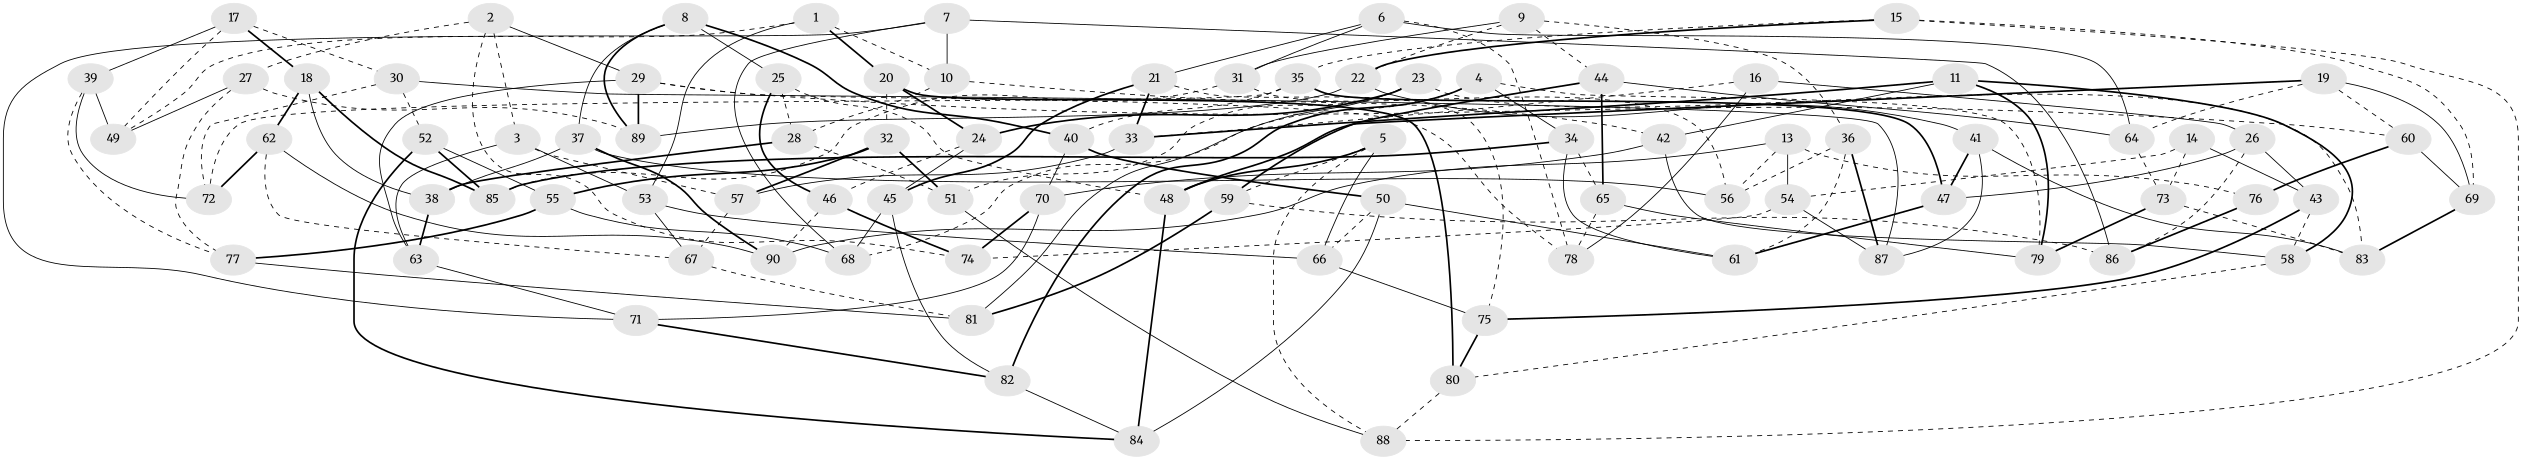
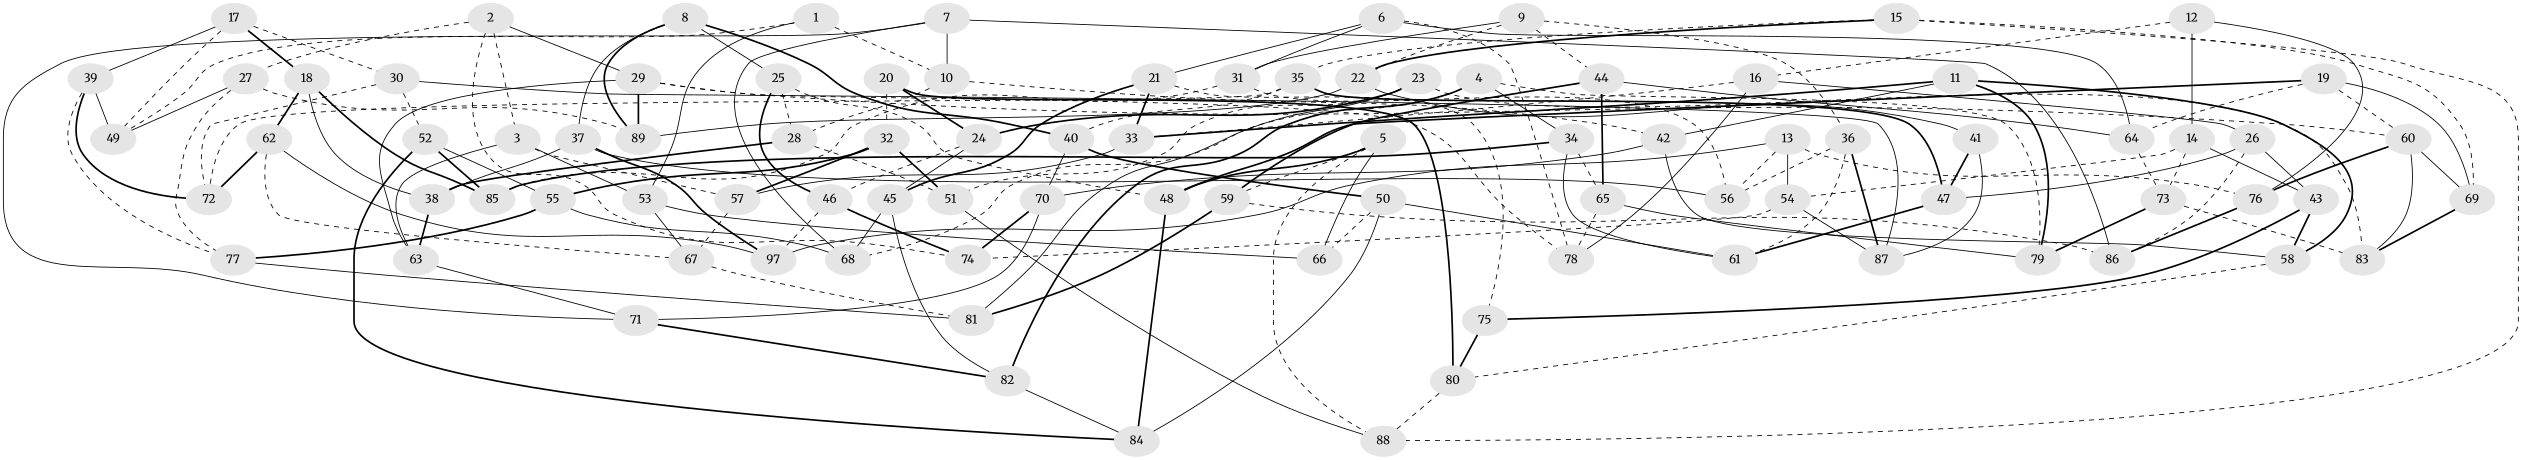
none -> (2192, 18)
(852, 49) -> none
(102, 172) -> (102, 172)
(2161, 222) -> (2409, 207)
(2302, 230) -> (2302, 230)
(773, 260) -> (773, 260)
(1402, 290) -> none
